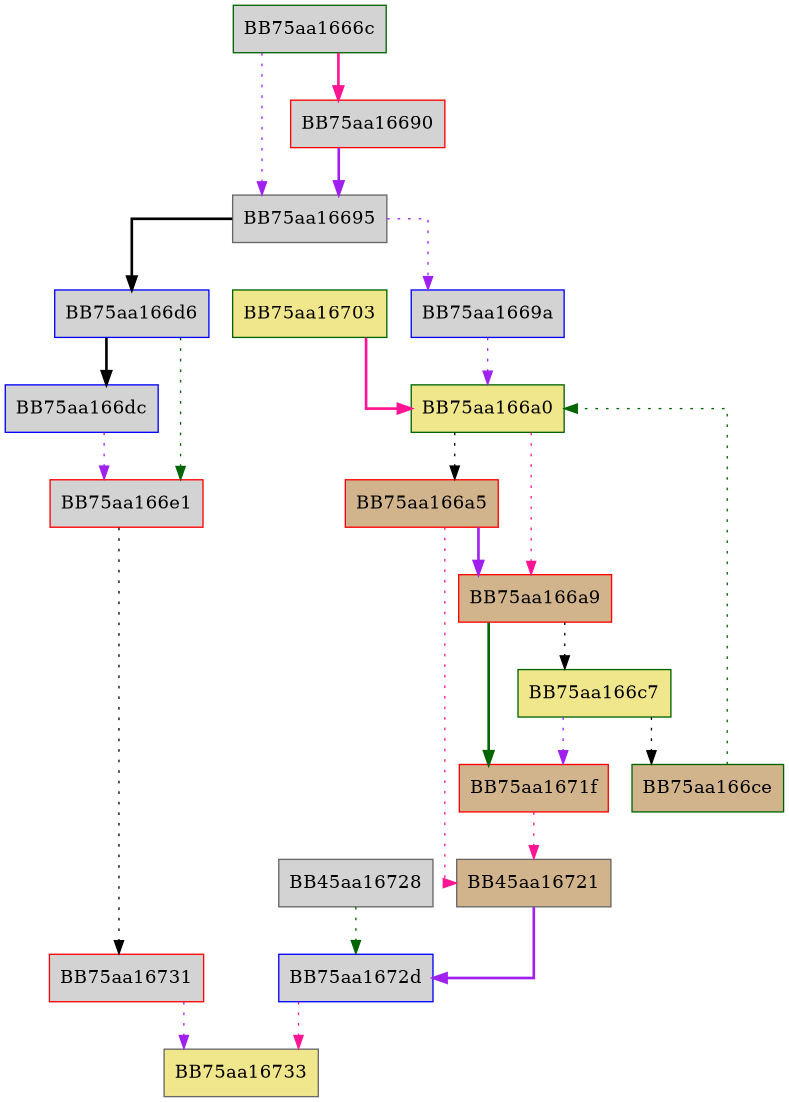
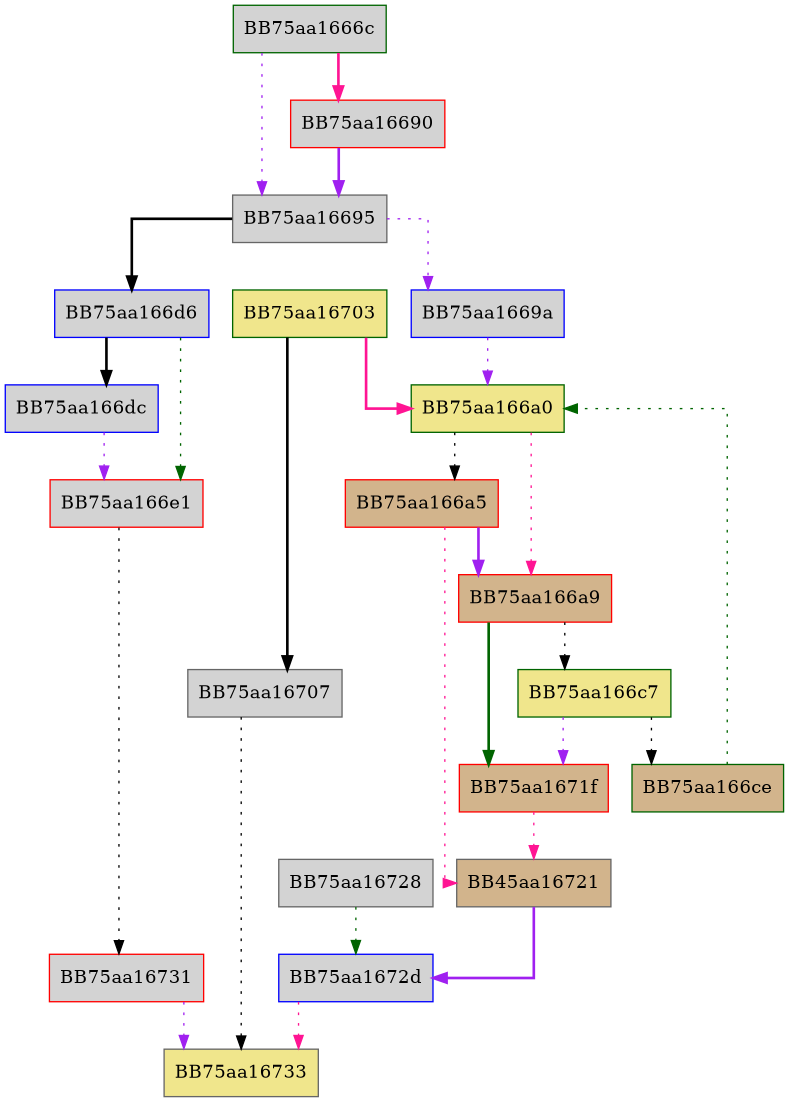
none -> (265, 693)
(356, 883) -> (356, 883)
